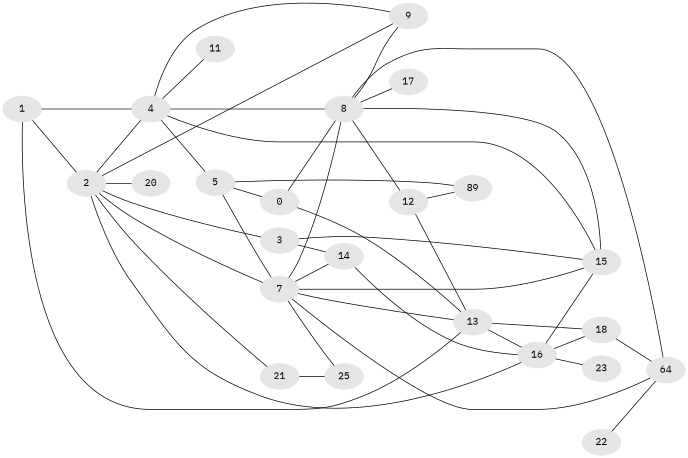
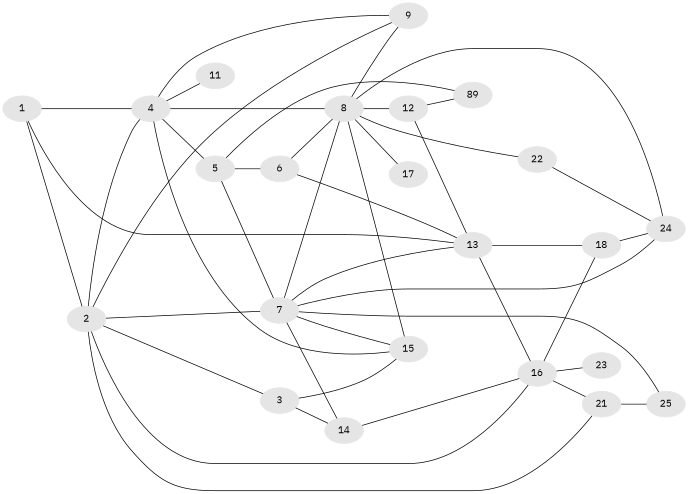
none -> (438, 141)
(151, 183) -> none
(280, 202) -> (280, 169)
(569, 309) -> (569, 389)
(666, 370) -> (666, 229)
